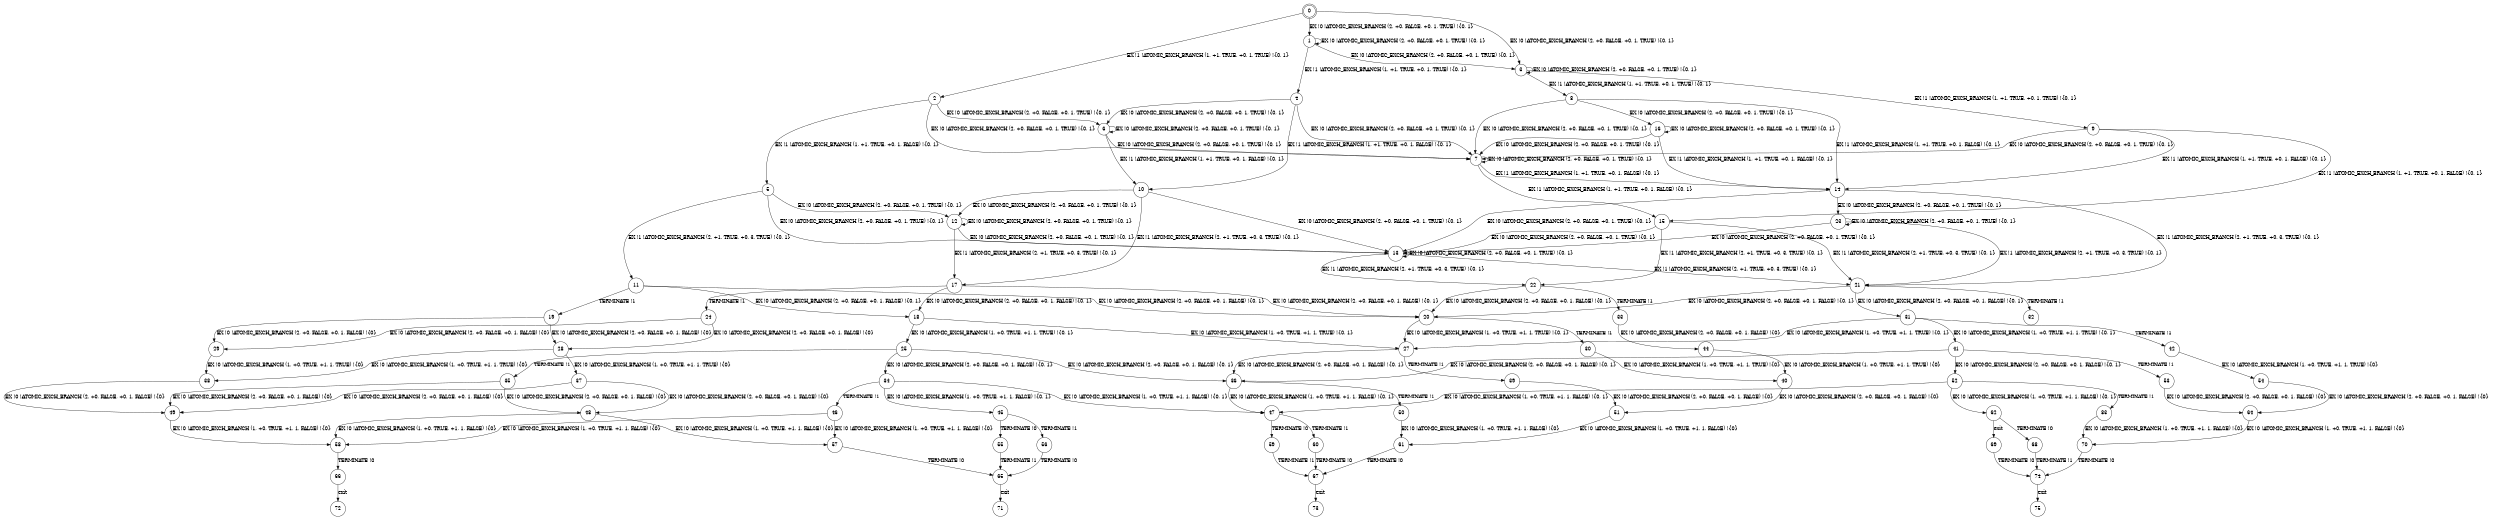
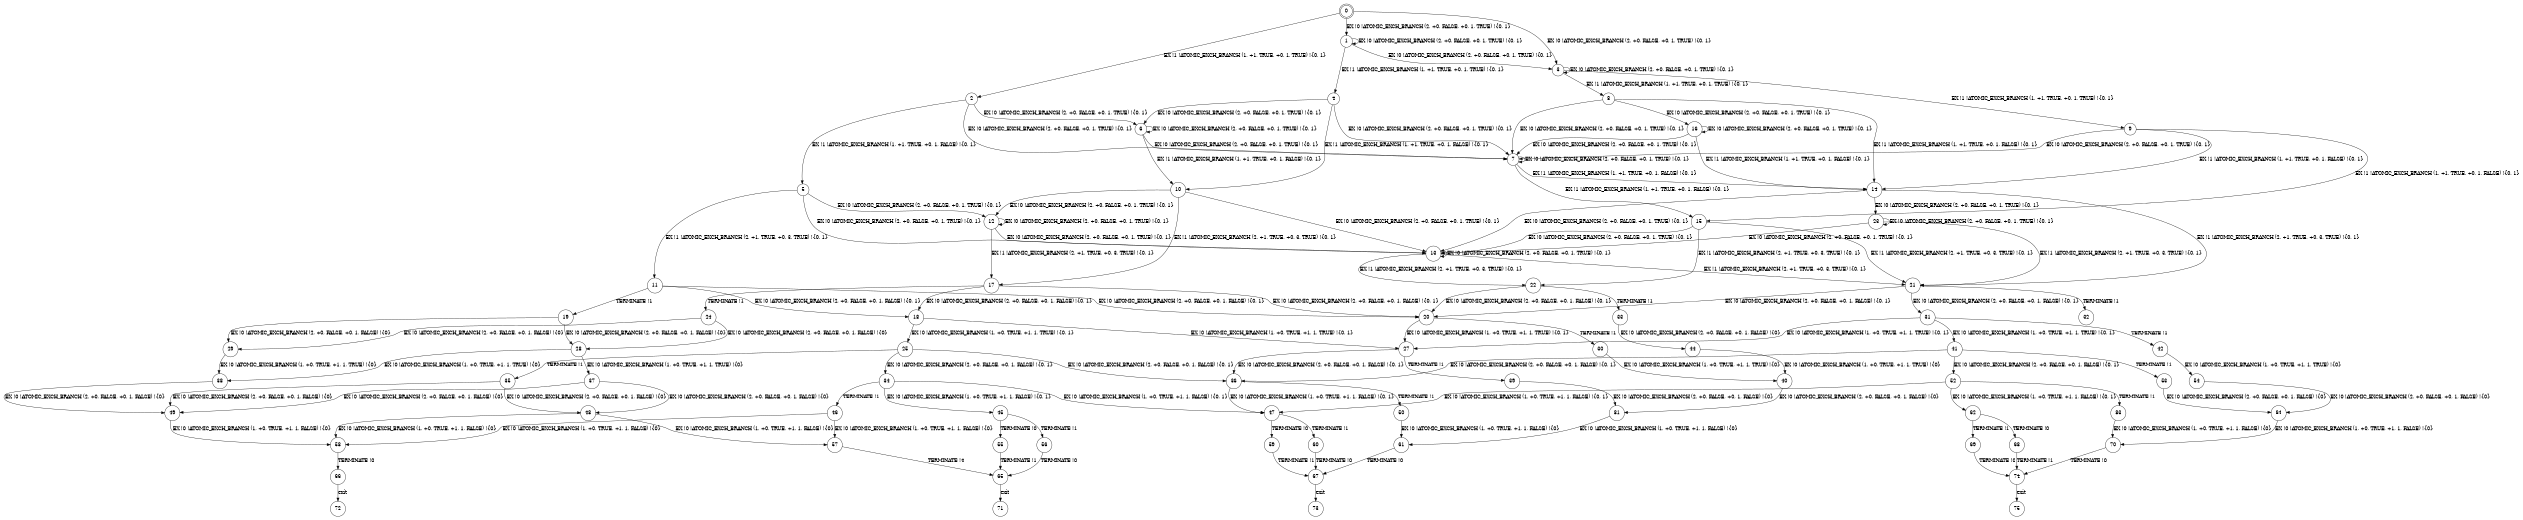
(1617, 413) -> (1617, 413)
(1998, 429) -> (1991, 429)
(946, 461) -> (946, 461)
